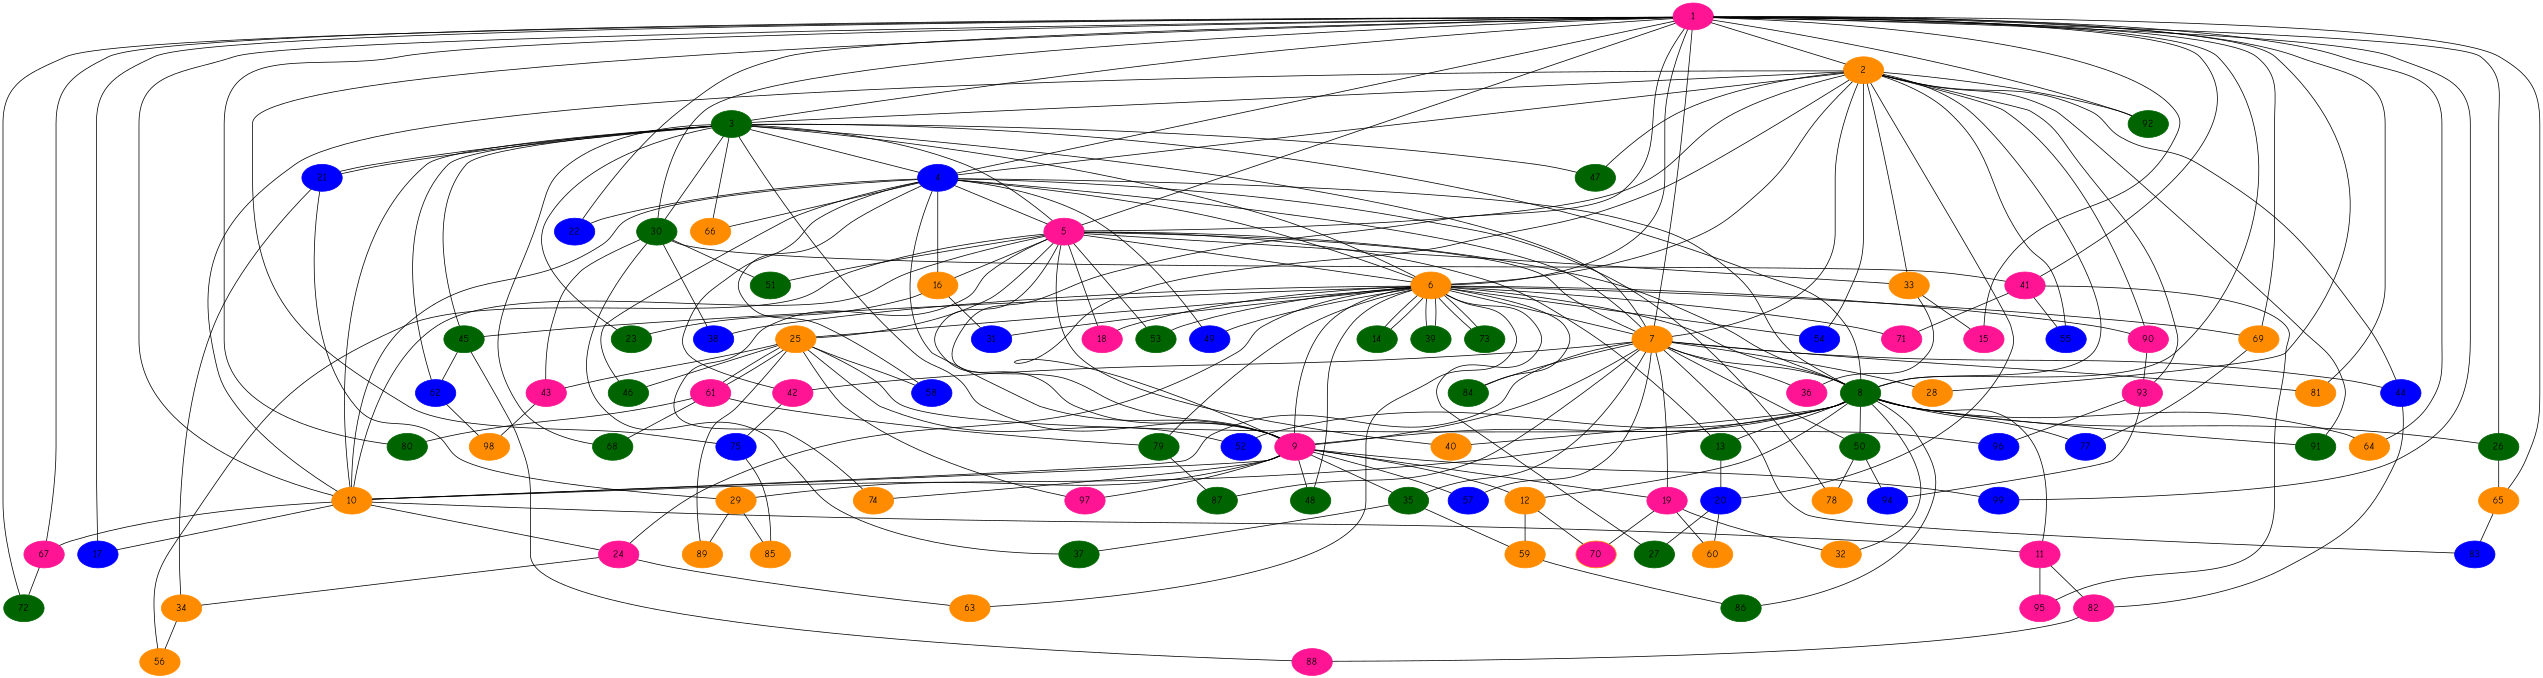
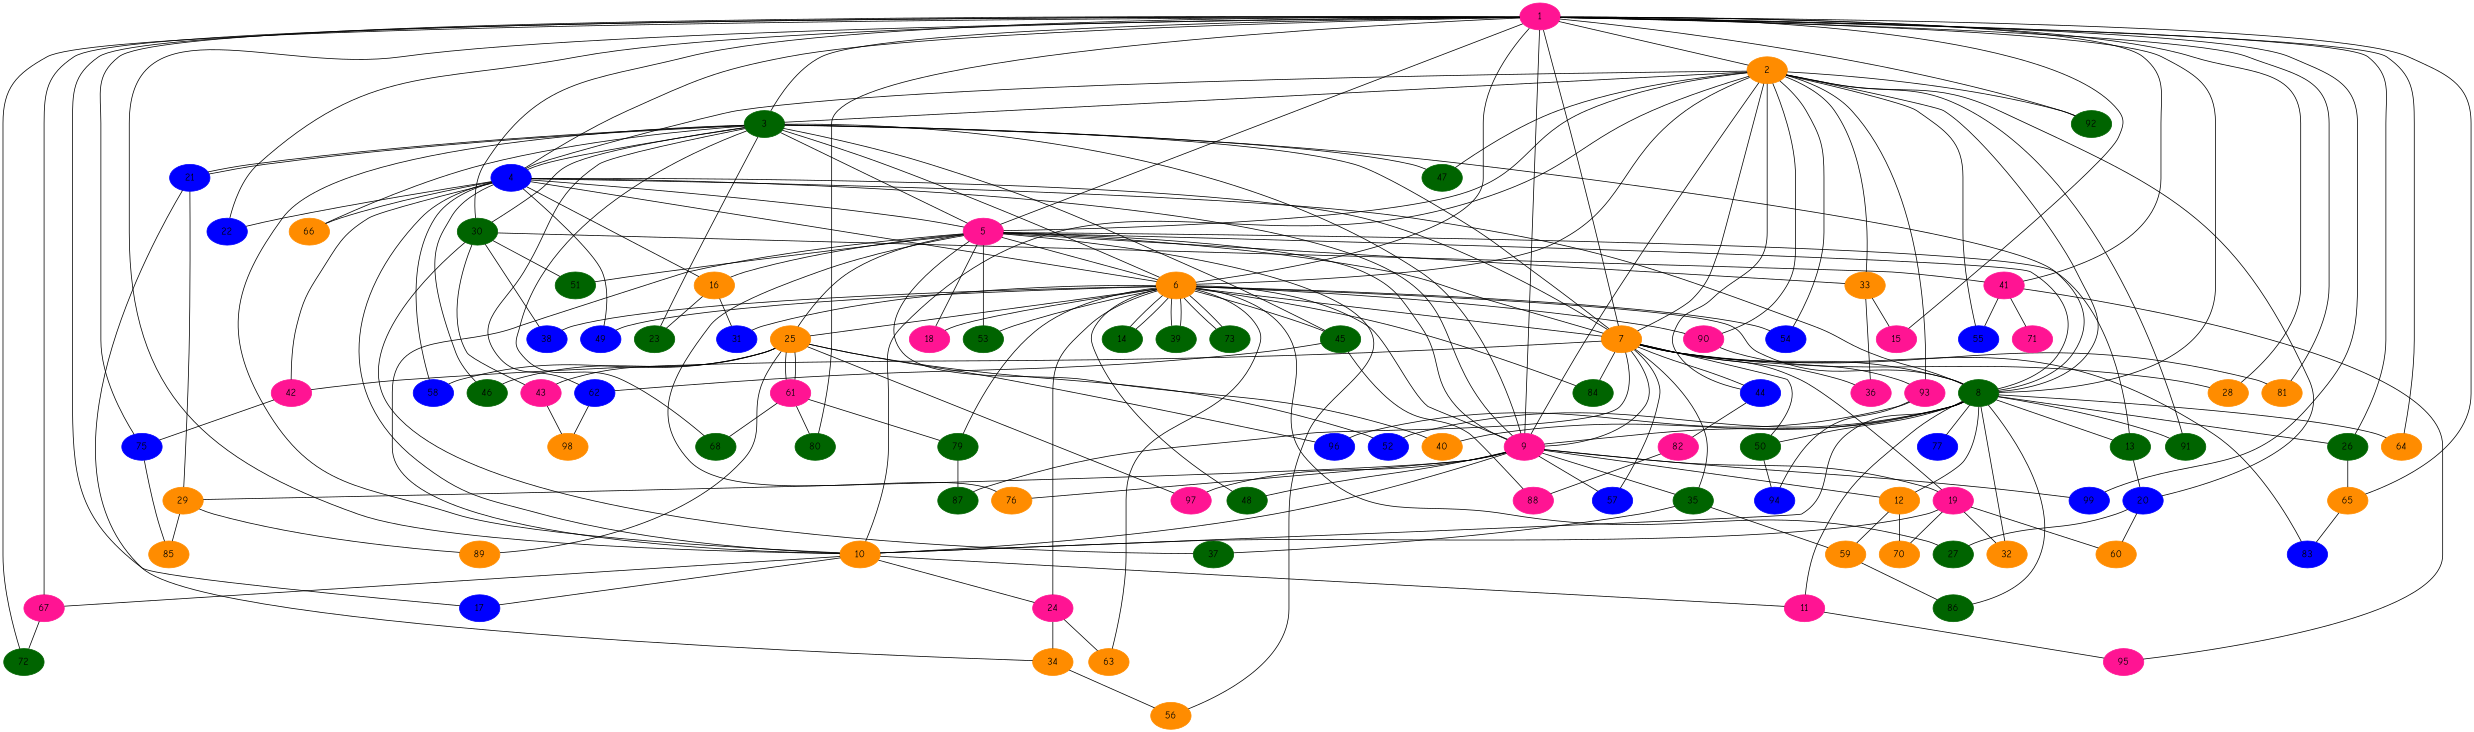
(1690, 306) -> none
(2259, 339) -> none
(1182, 461) -> (1357, 540)
(874, 501) -> (1012, 501)
(1832, 501) -> none
(1596, 554) -> (1899, 554)
(2067, 581) -> none
